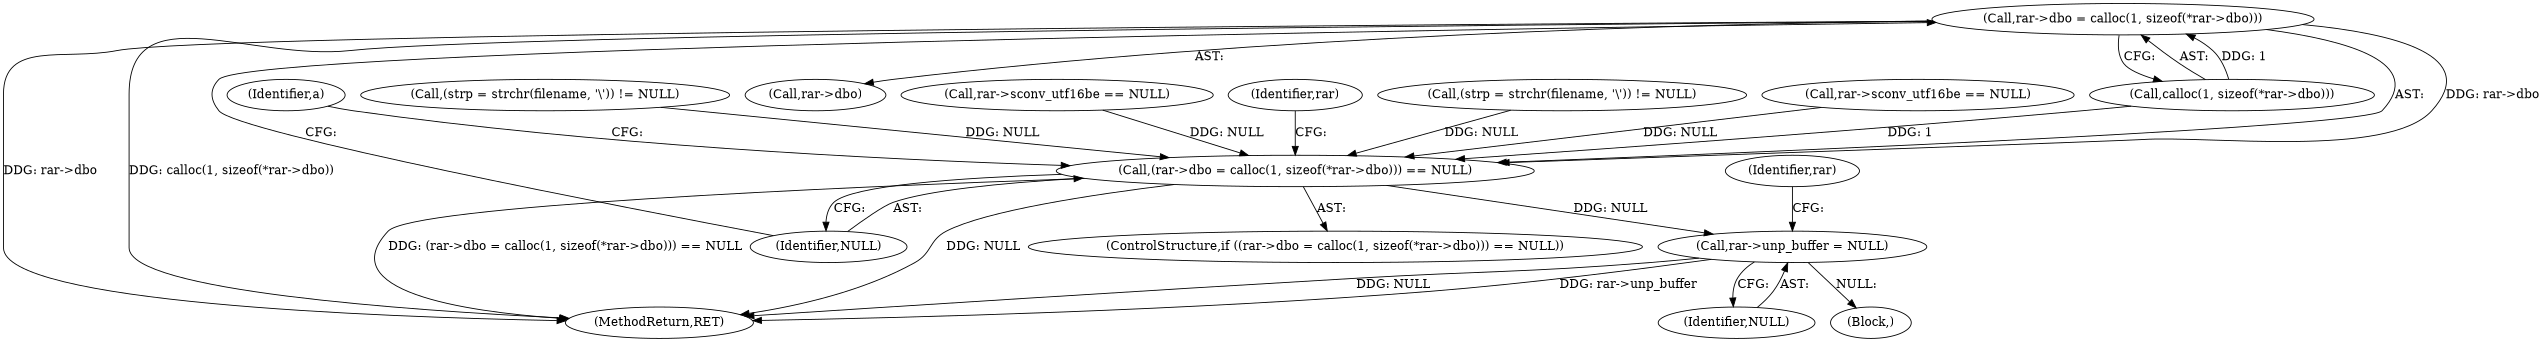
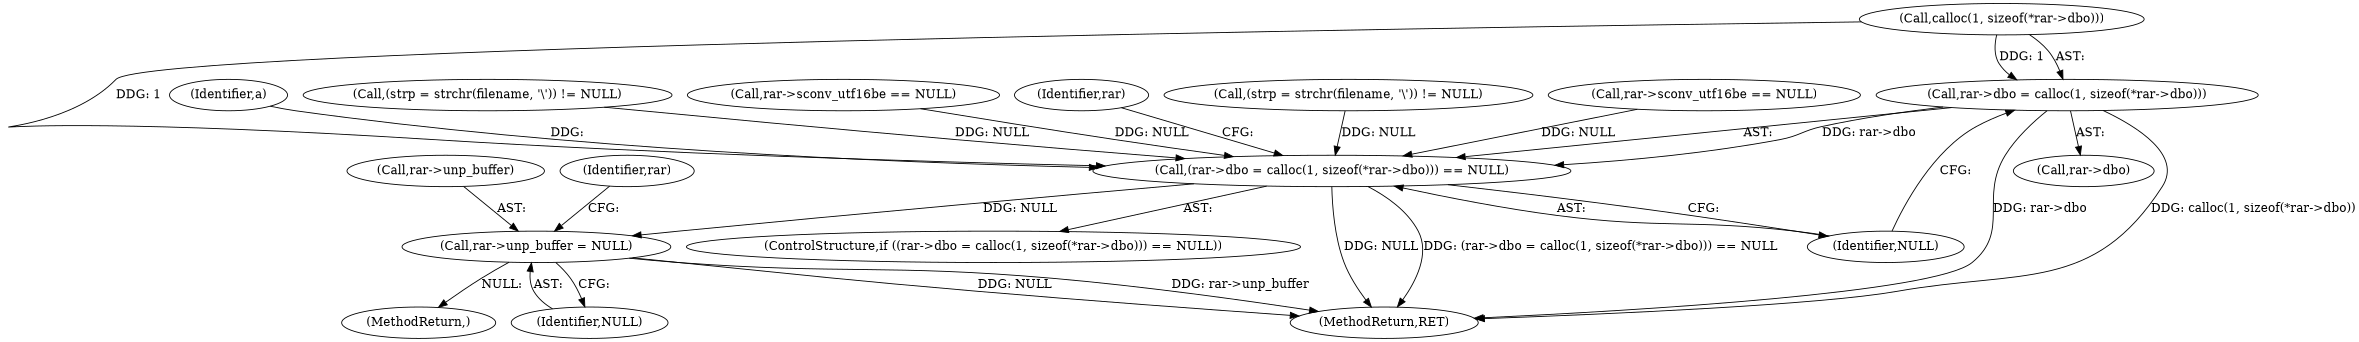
(2125, 65) -> none
(629, 133) -> (569, 133)
none -> (446, 171)
(1871, 323) -> (419, 323)
